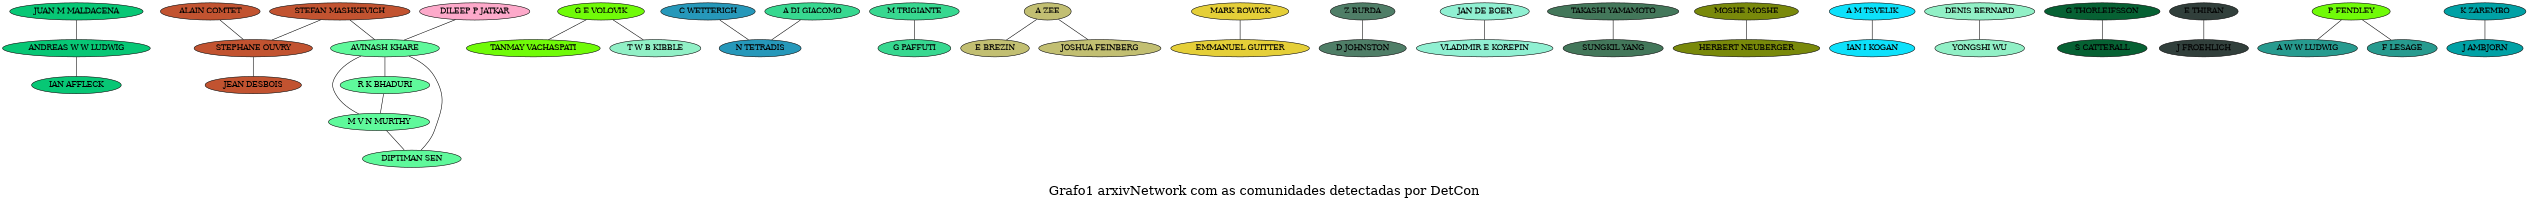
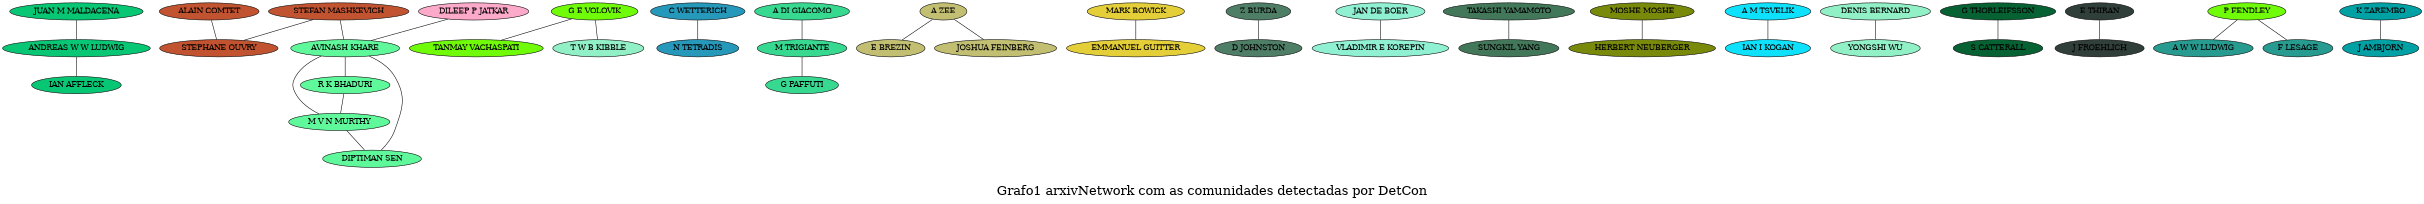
(786, 30) -> (802, 30)
(253, 85) -> none
